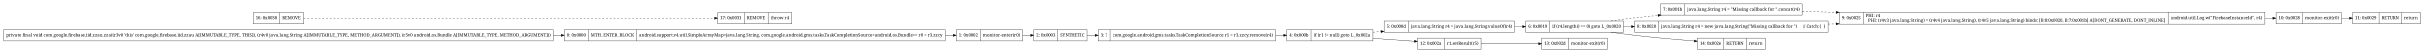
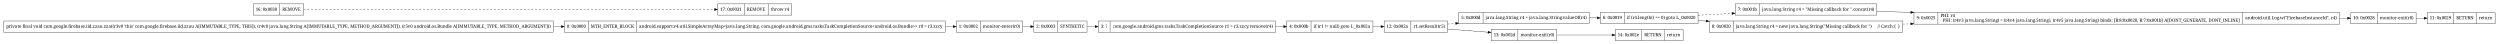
(1819, 12) -> (1894, 12)
(1377, 32) -> (1452, 24)
(1652, 37) -> (1584, 35)
